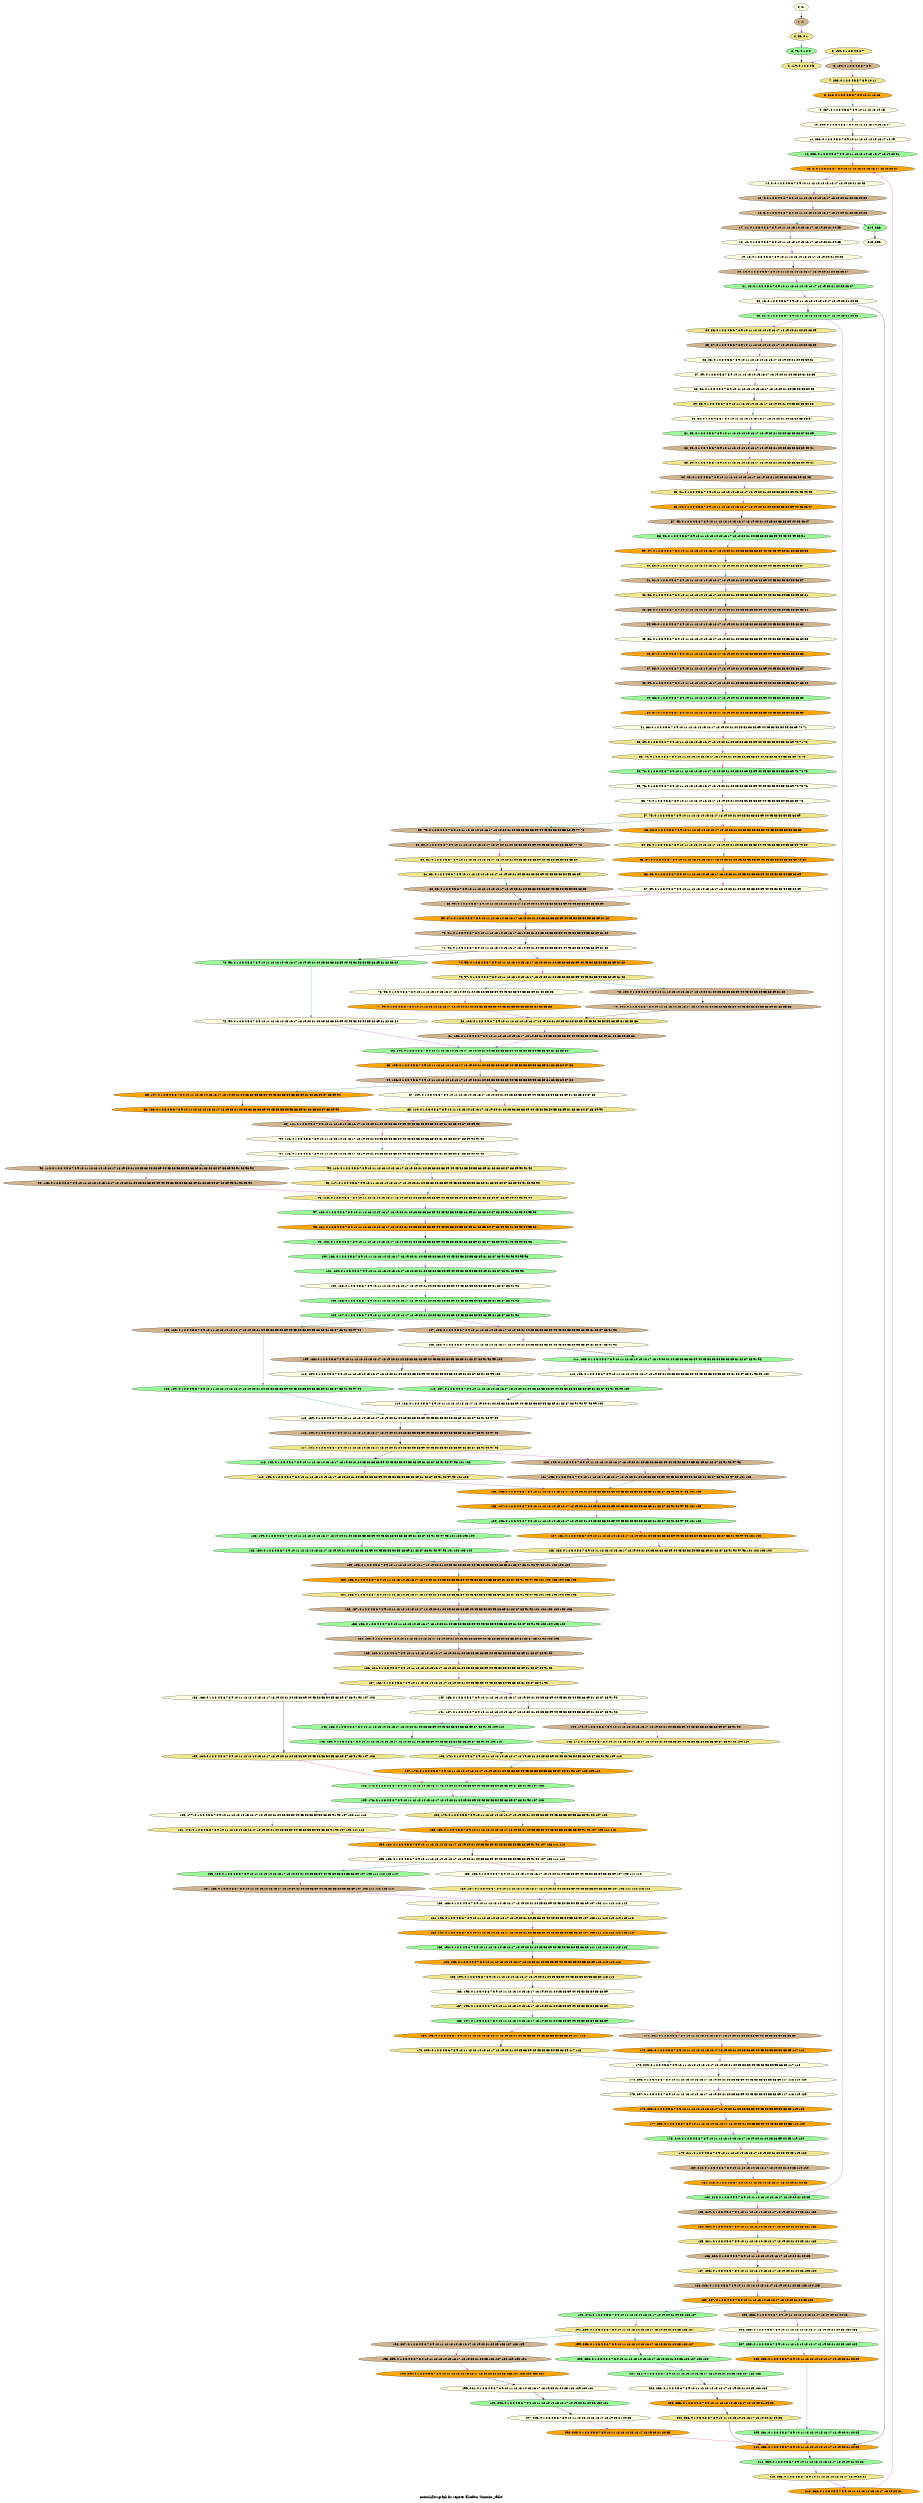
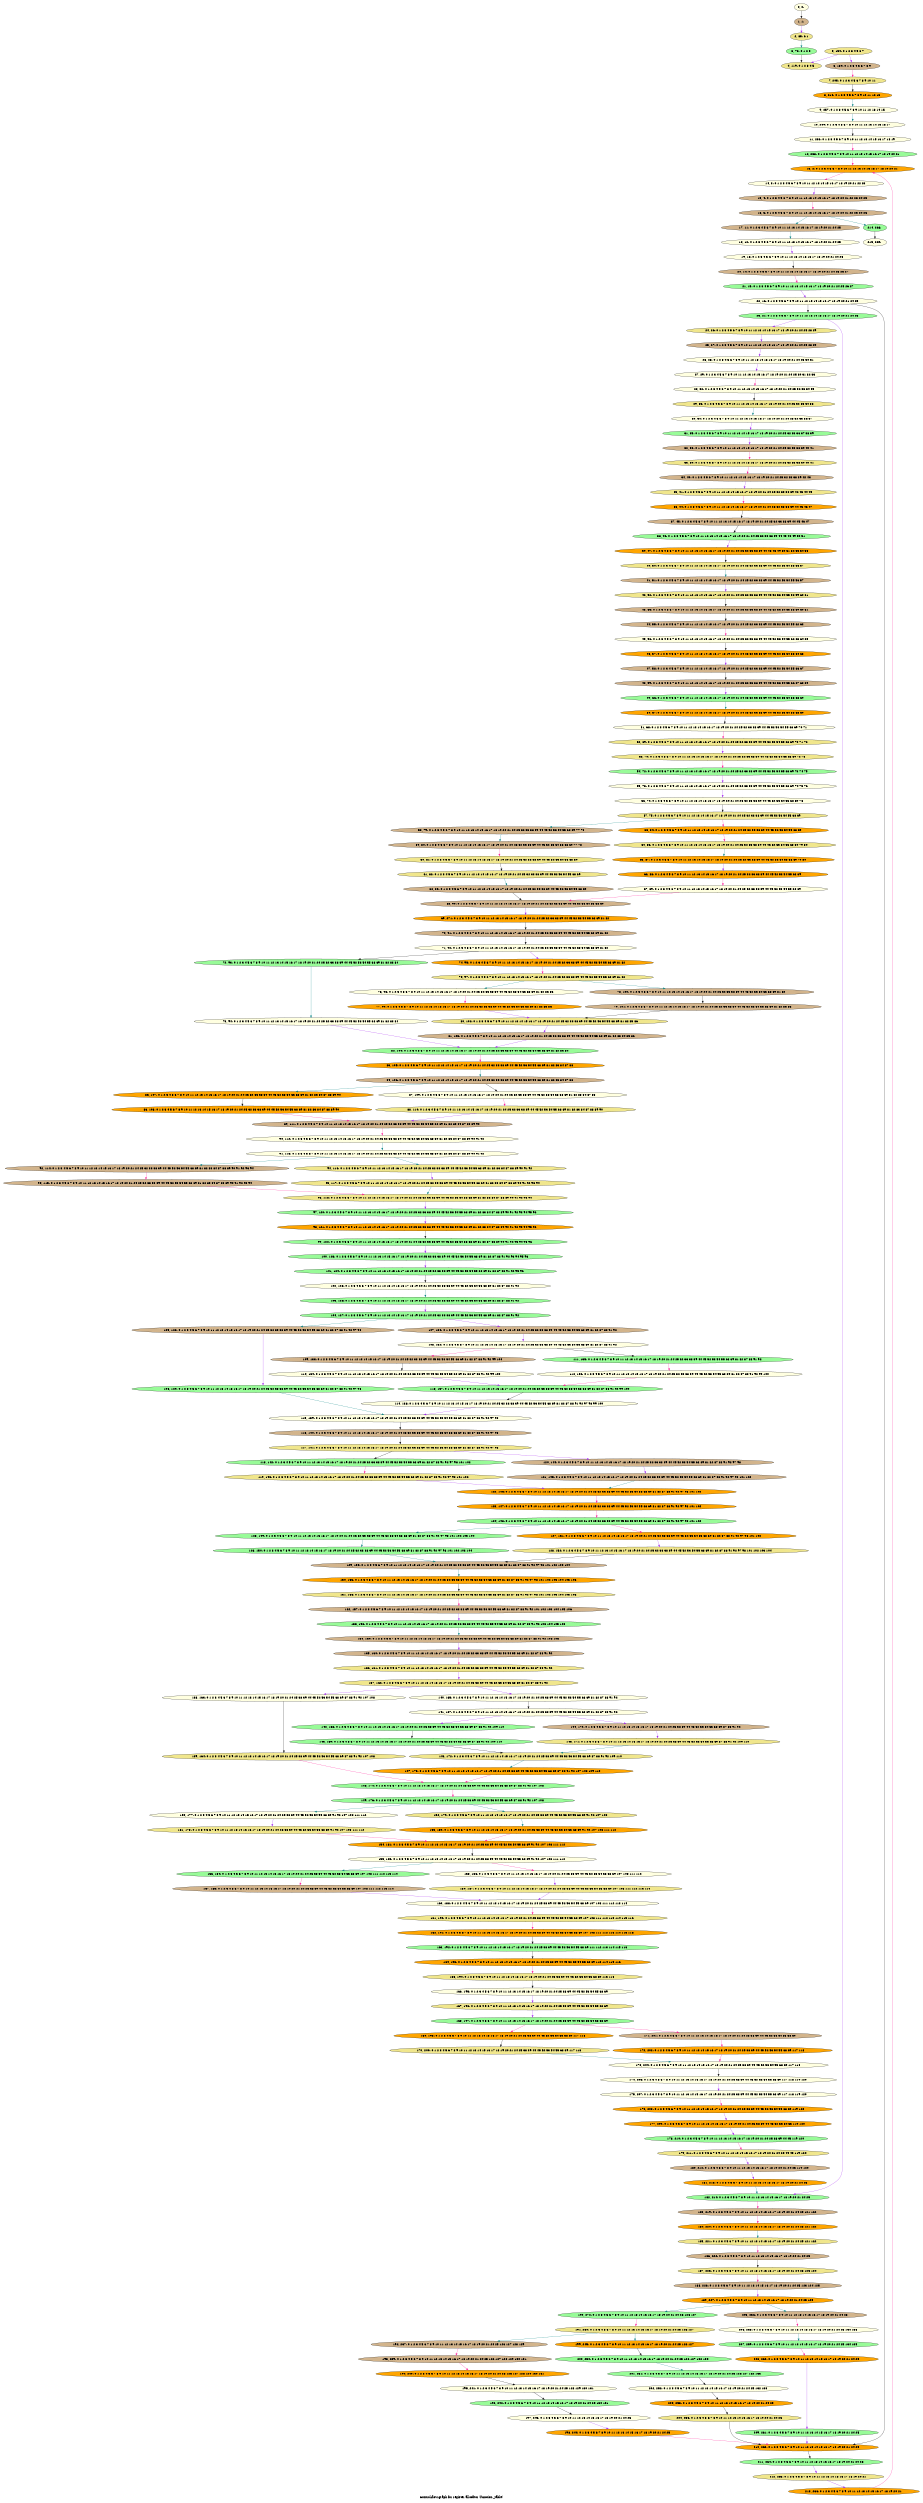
(801, 37) -> (801, 37)
(853, 81) -> (853, 81)
